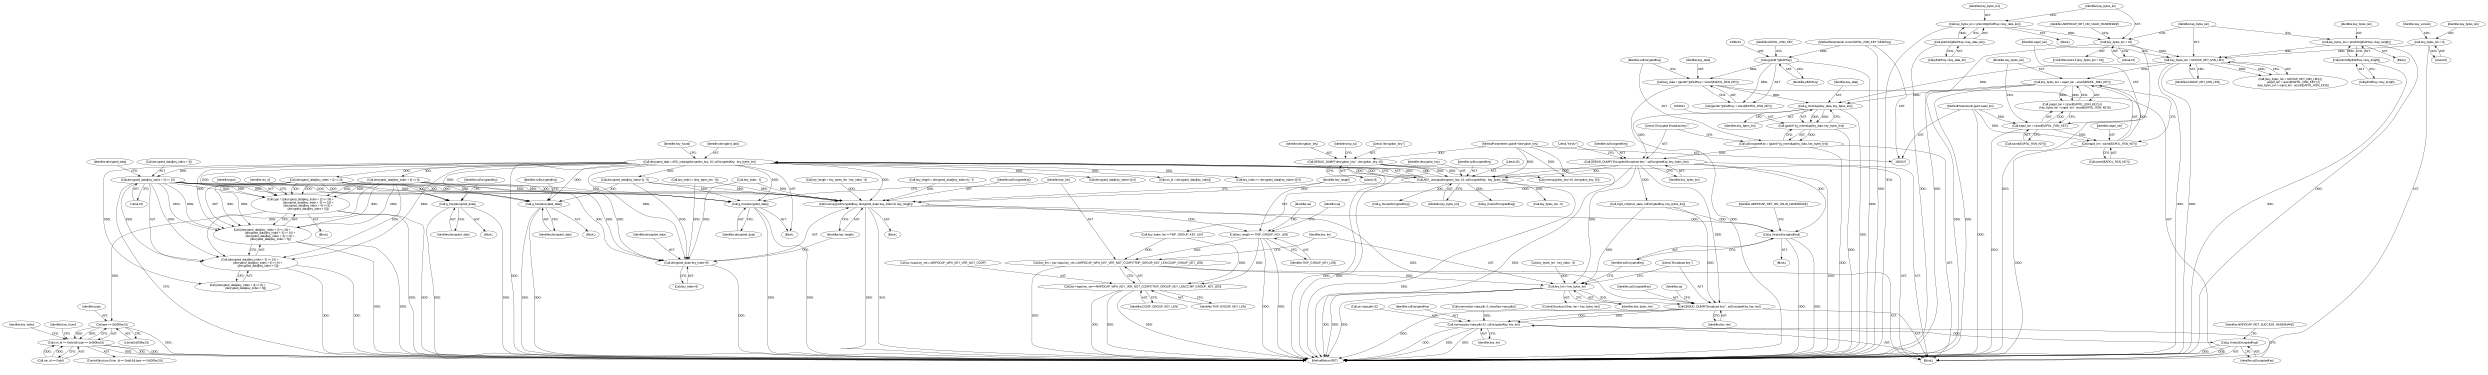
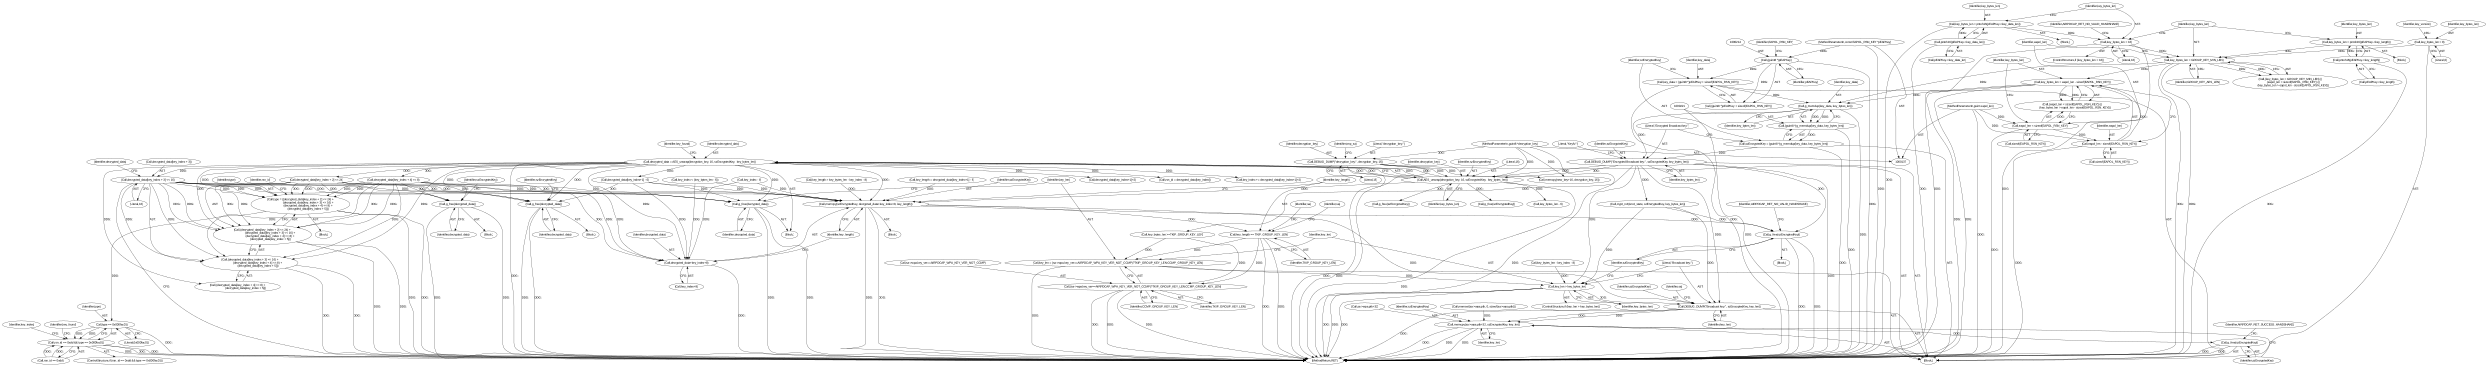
(2198, 82) -> (2198, 82)
(2199, 309) -> (1789, 339)
